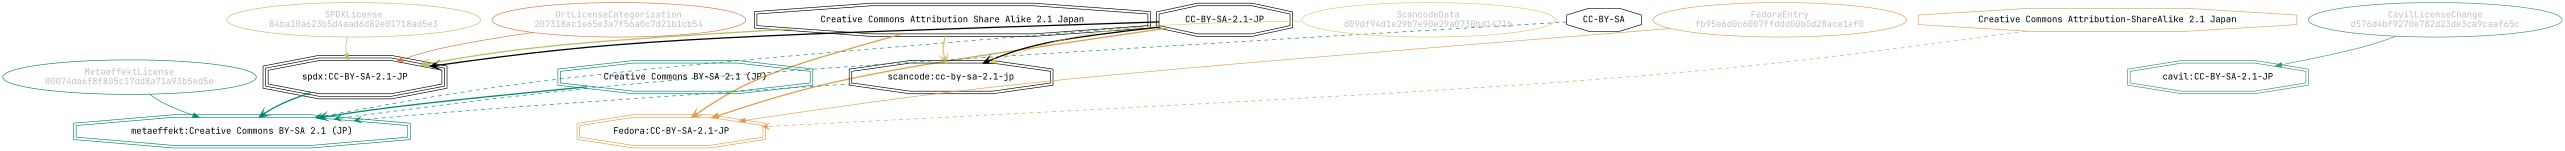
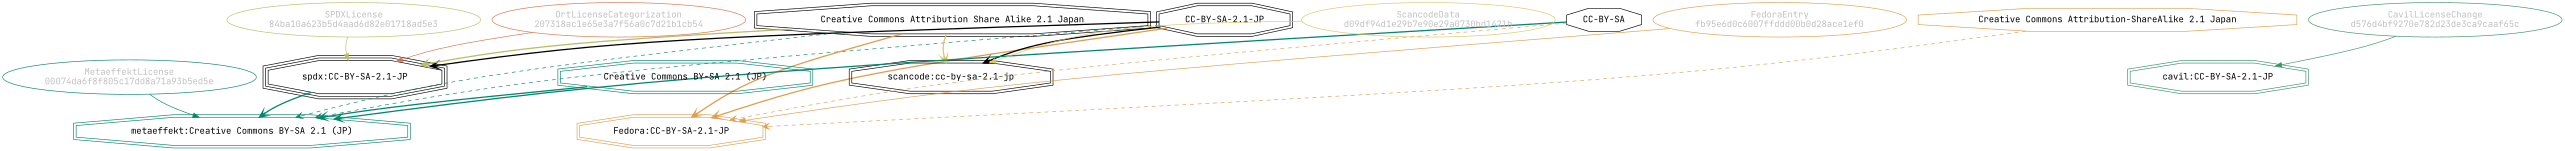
none -> (1150, 61)
(892, 64) -> (892, 64)
(918, 66) -> (918, 66)
(606, 101) -> (571, 64)
